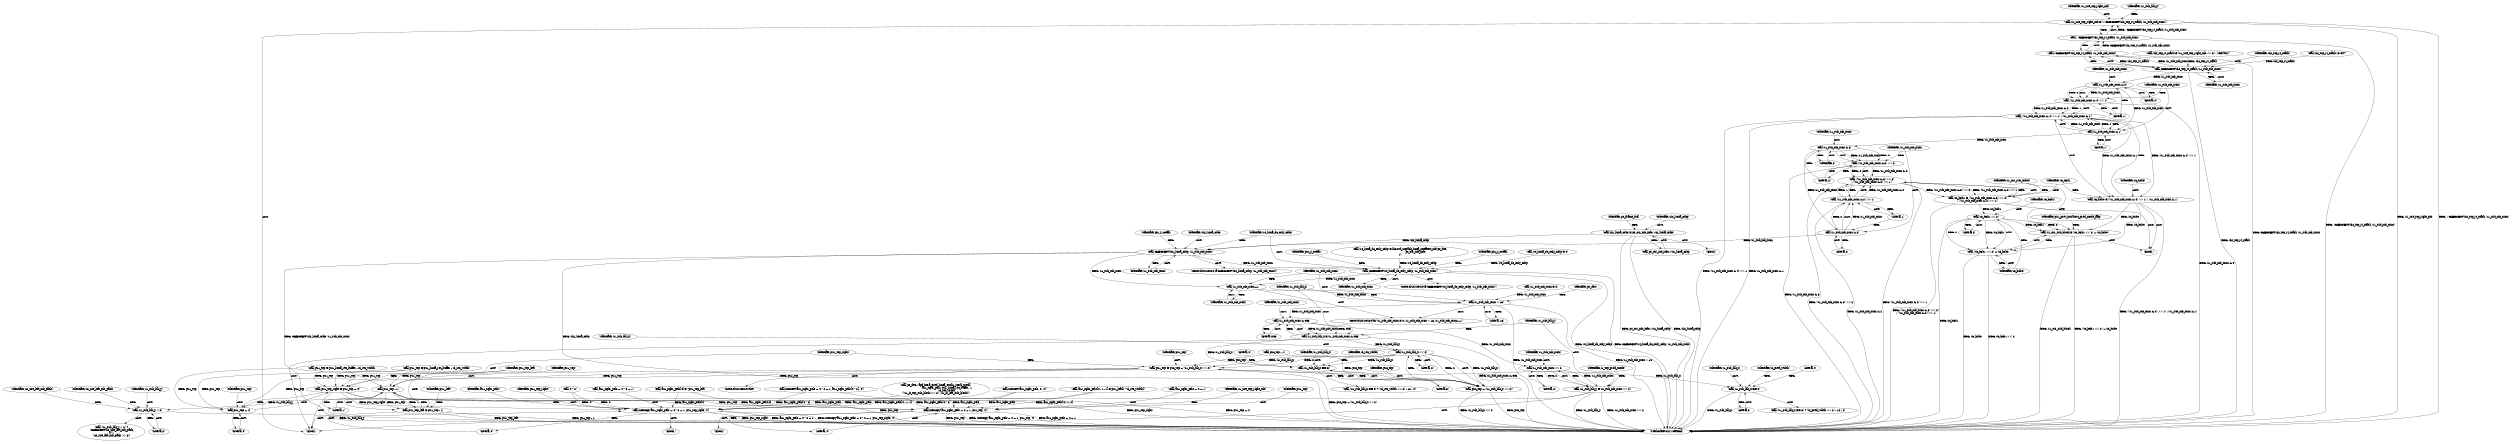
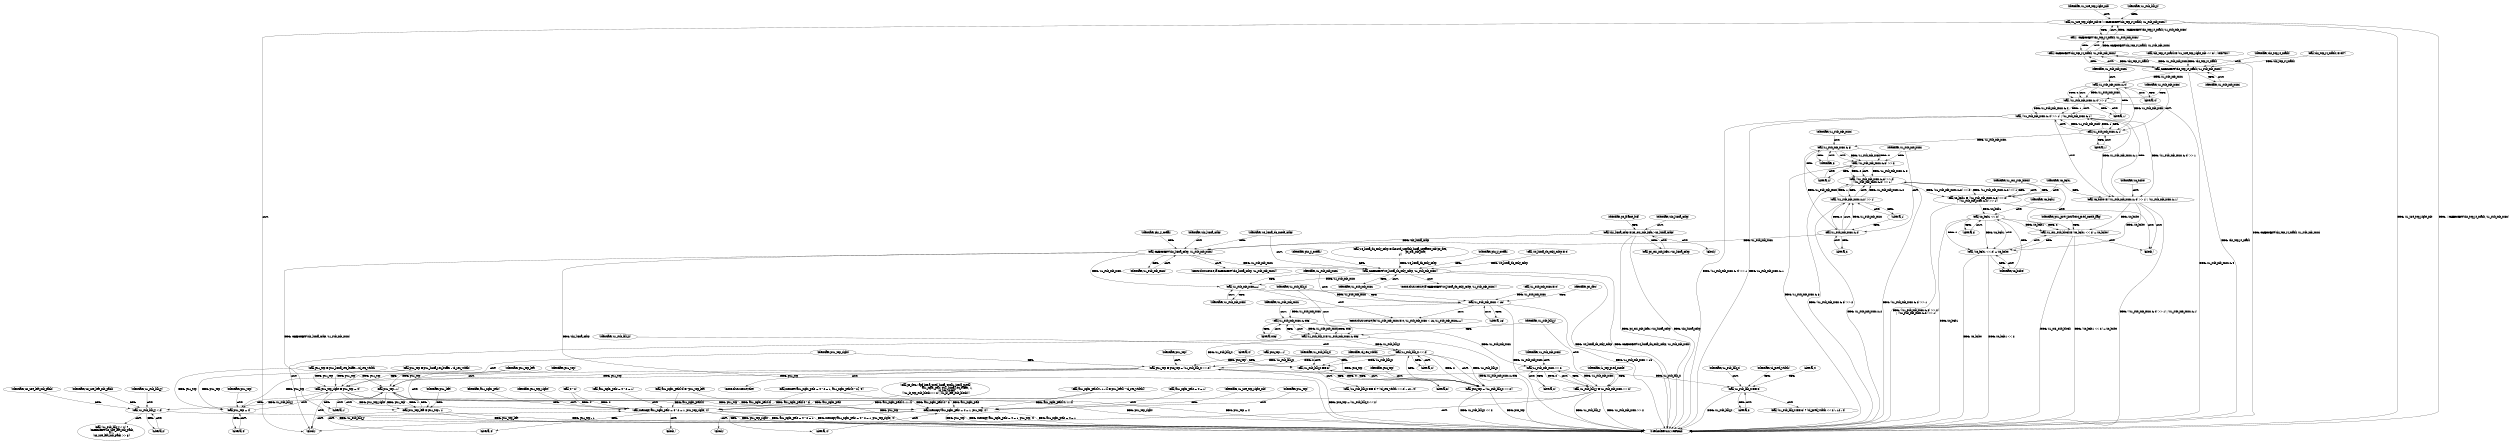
(1271, 233) -> (1271, 233)
(1352, 376) -> (1352, 376)
(1024, 389) -> none
(2299, 416) -> none
